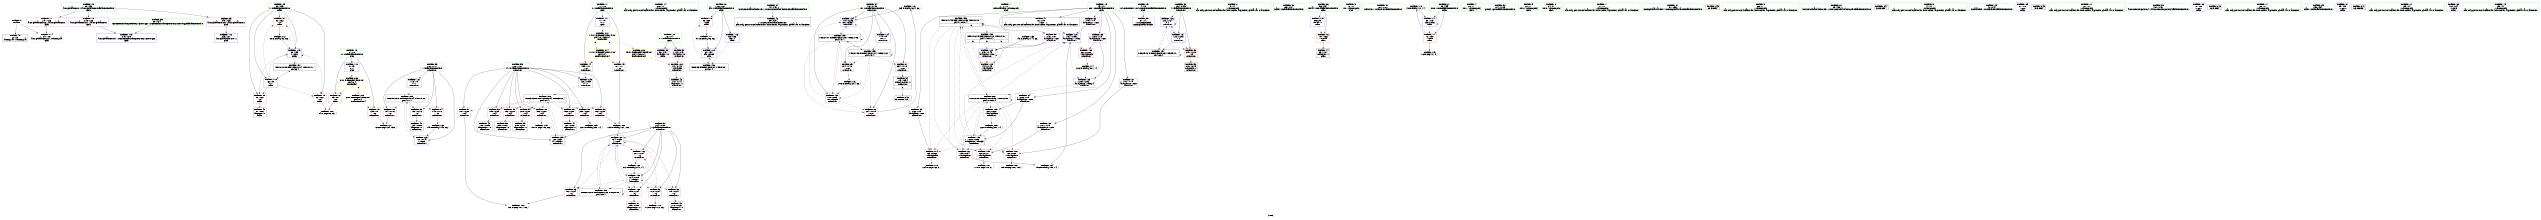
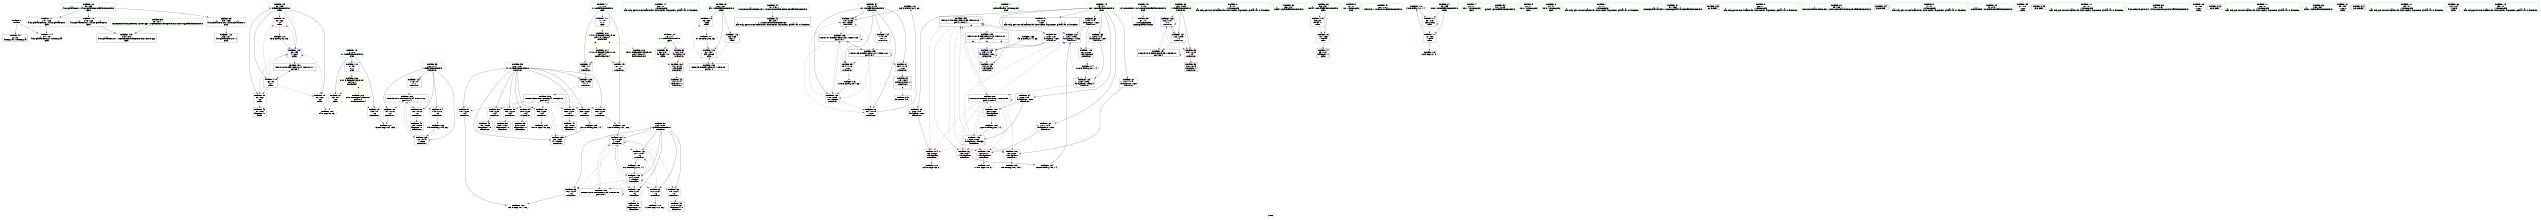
(1092, 45) -> (1086, 37)
